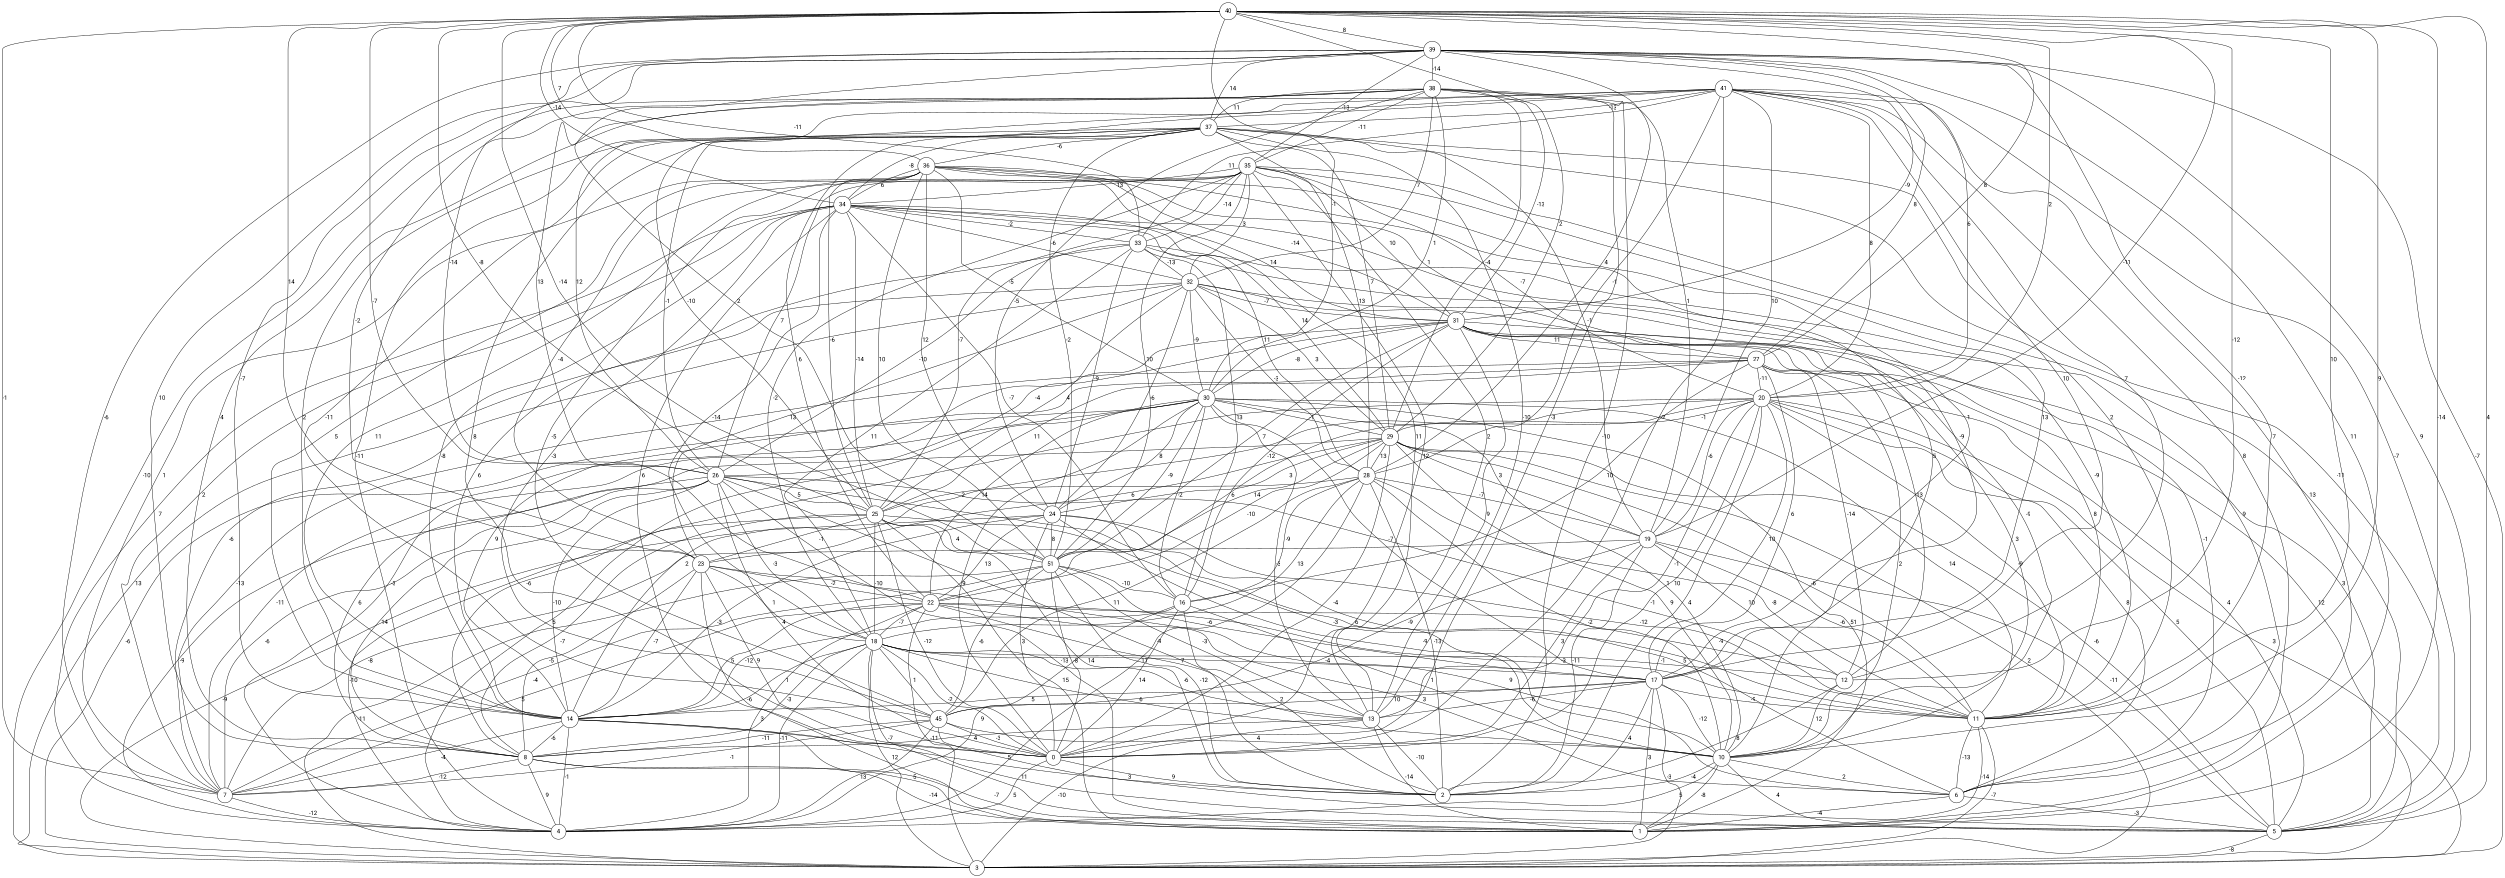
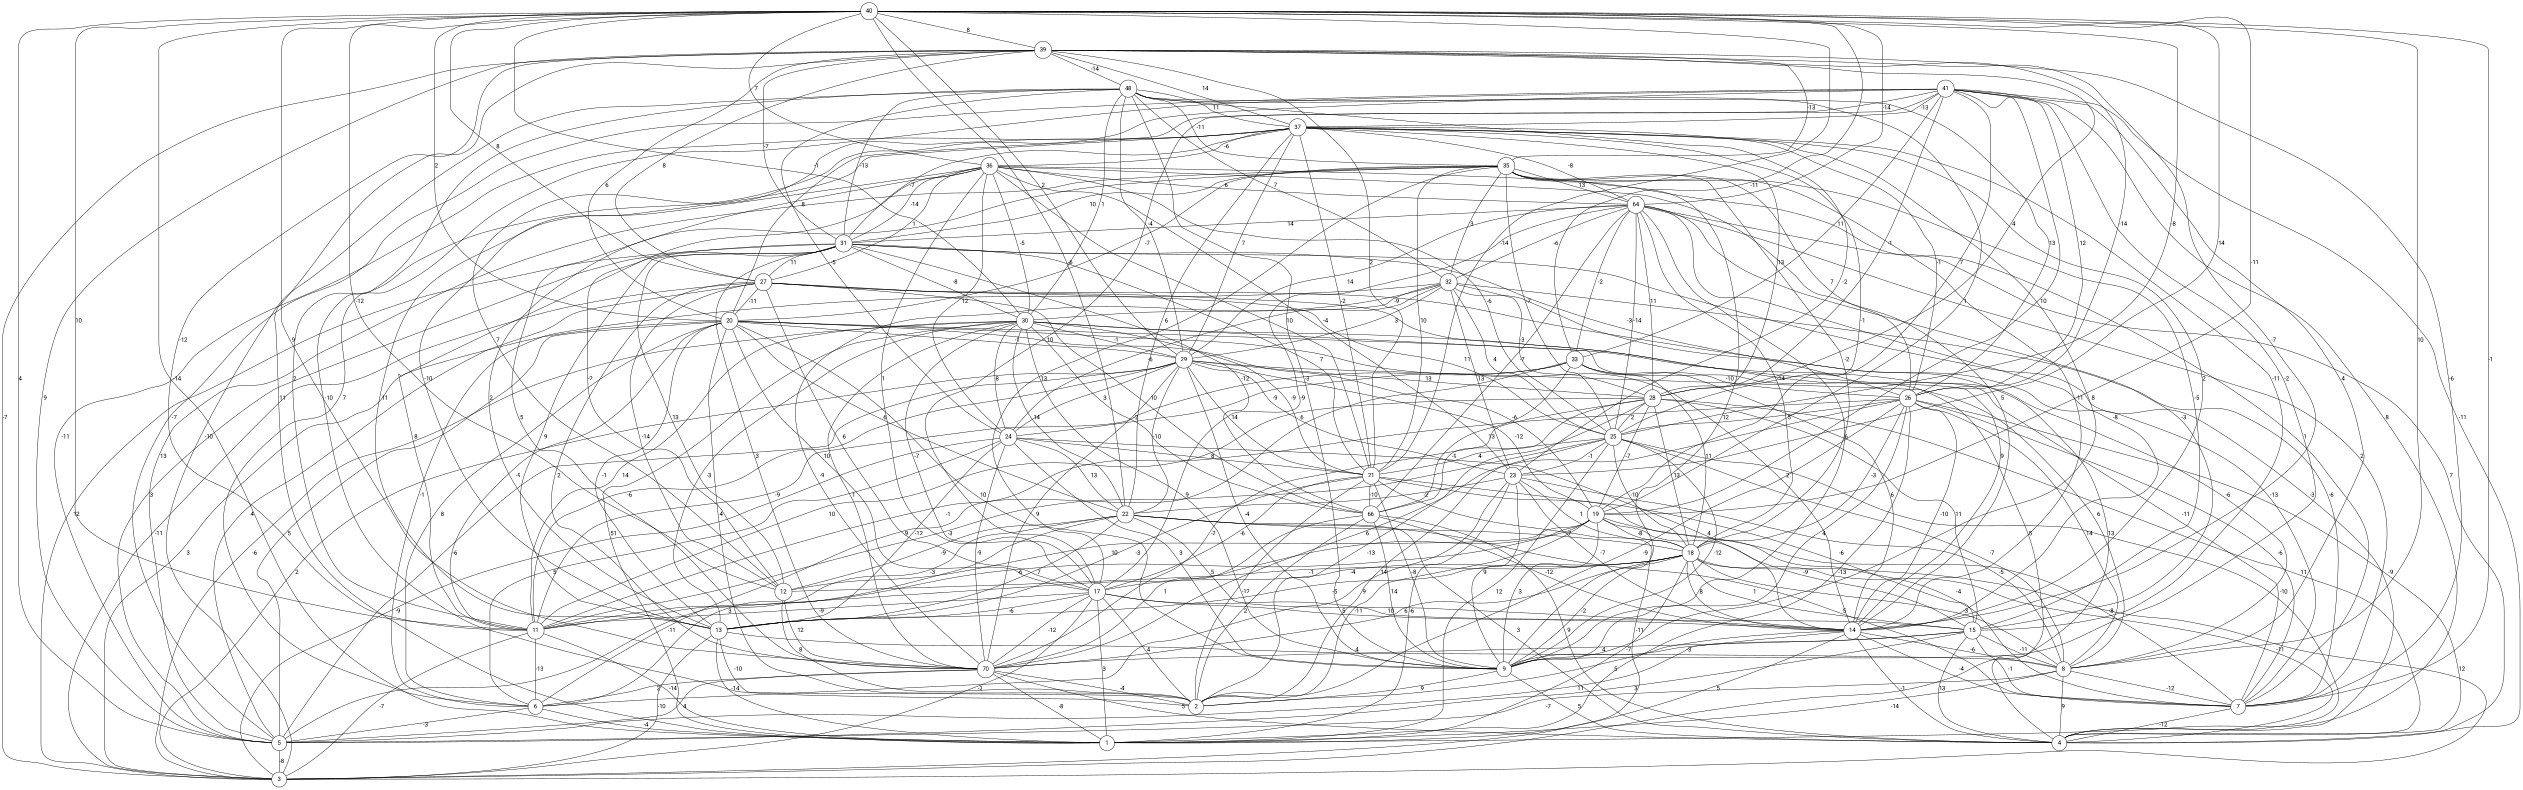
(1432, 89) -> (1128, 89)
(419, 139) -> (2210, 27)
(1908, 185) -> (766, 147)
(842, 205) -> (1636, 205)
(1201, 217) -> none
(1164, 263) -> none
none -> (599, 277)
(375, 302) -> (1070, 263)
(691, 302) -> (1962, 263)
(1321, 313) -> (1057, 151)
(1038, 398) -> (1630, 321)
(1500, 476) -> (1519, 437)
none -> (1636, 536)
(1051, 564) -> (1371, 476)
(1182, 603) -> (1371, 514)
(1774, 603) -> (832, 514)
(1517, 608) -> (893, 554)
(719, 622) -> (1709, 534)
(787, 680) -> (1701, 592)
(1066, 680) -> (1499, 592)
(1186, 680) -> (1335, 592)
(939, 719) -> (1972, 631)
(922, 732) -> (237, 445)
(1054, 758) -> (1504, 669)
(1722, 758) -> (986, 669)
